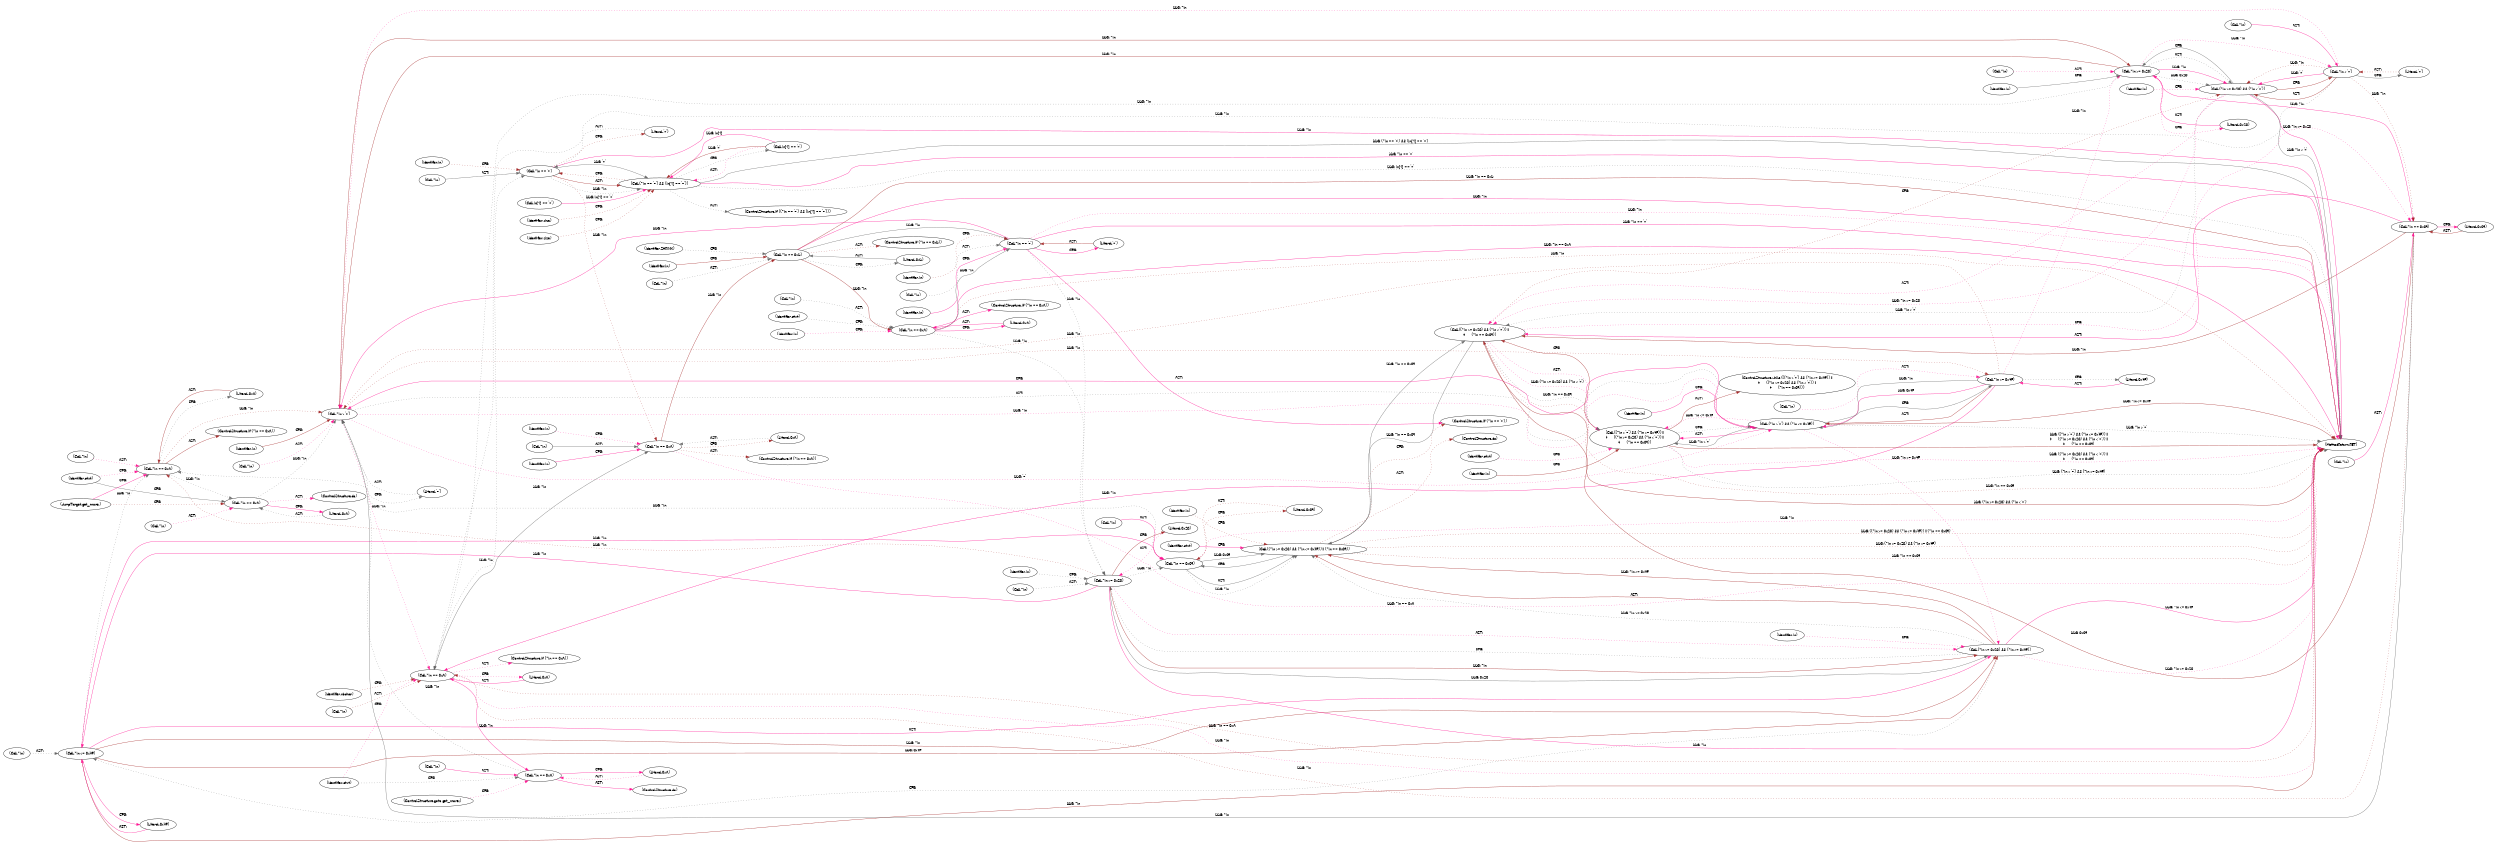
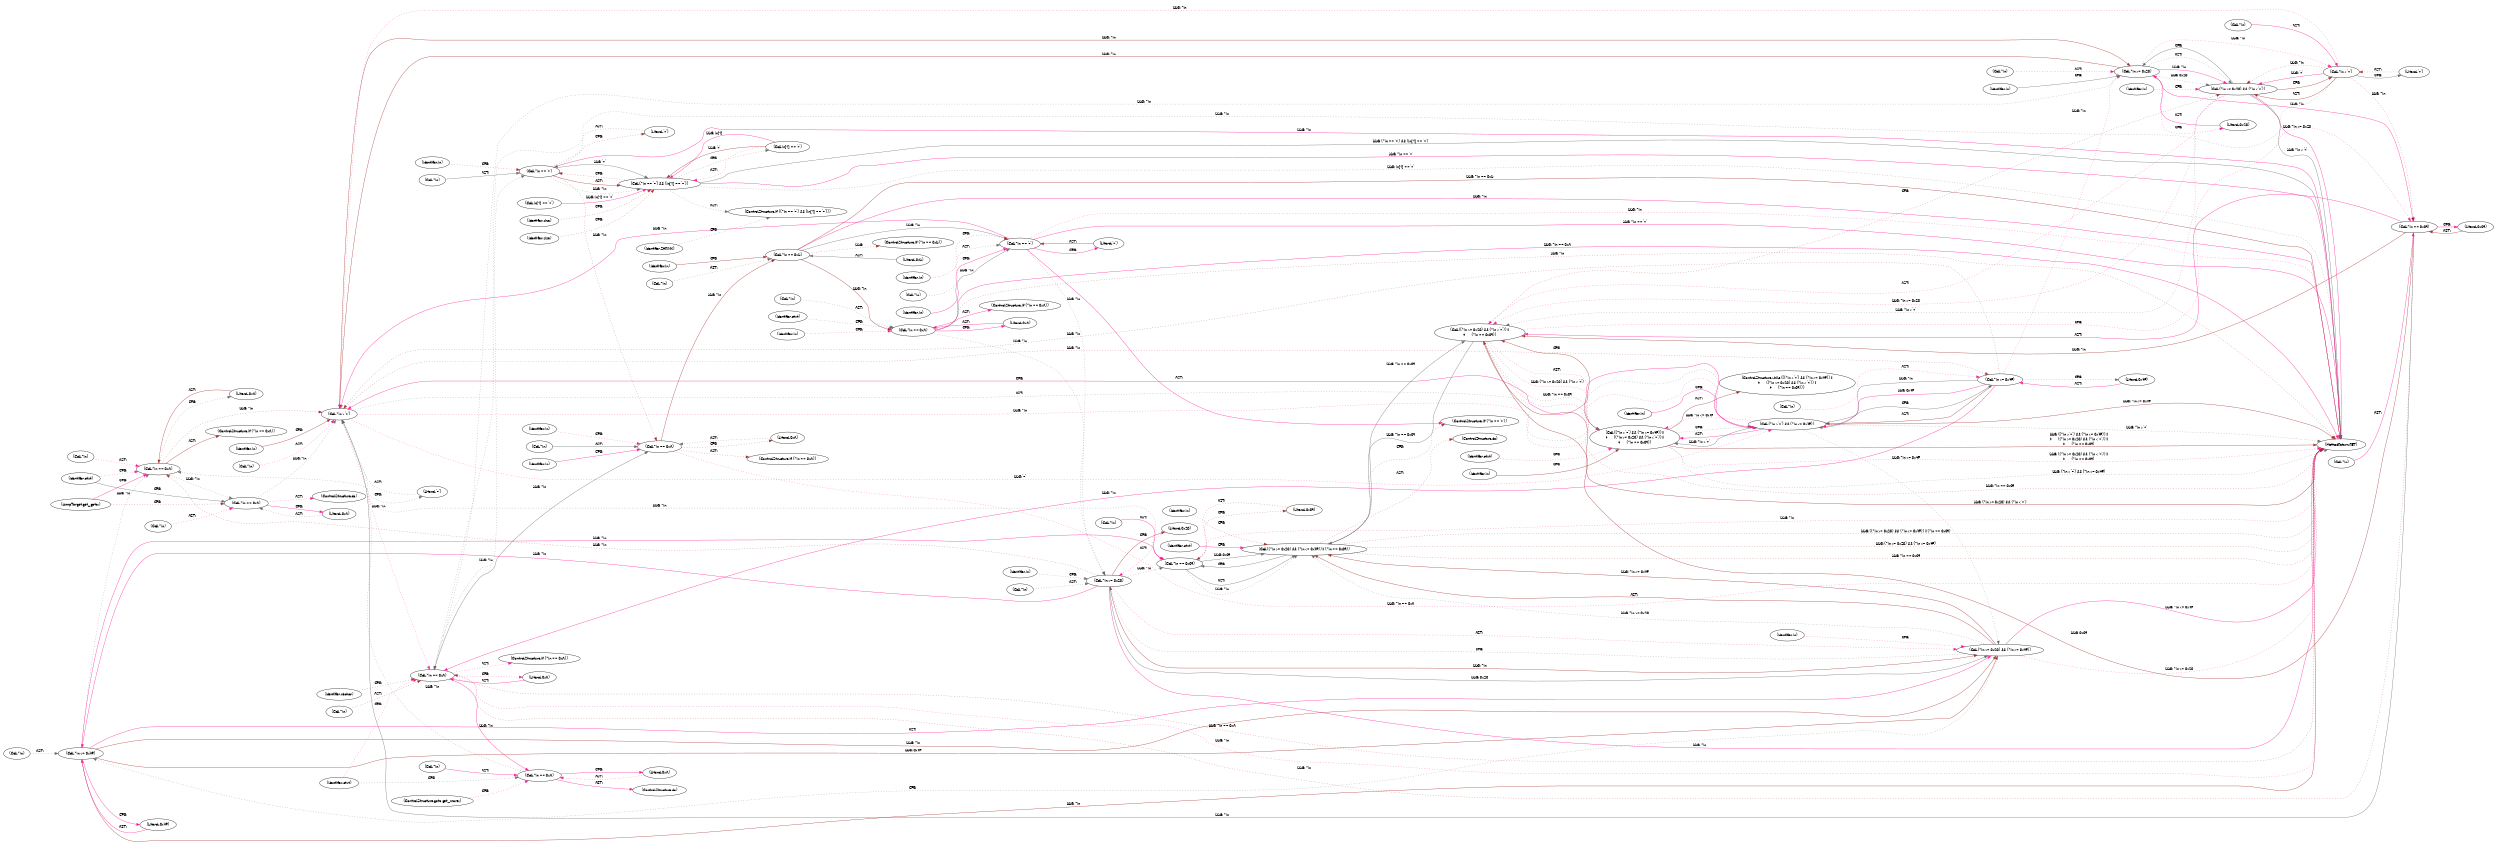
(860, 245) -> (860, 245)
(723, 252) -> (722, 232)
(849, 267) -> none
(81, 505) -> (81, 505)
(1931, 508) -> (1931, 508)
